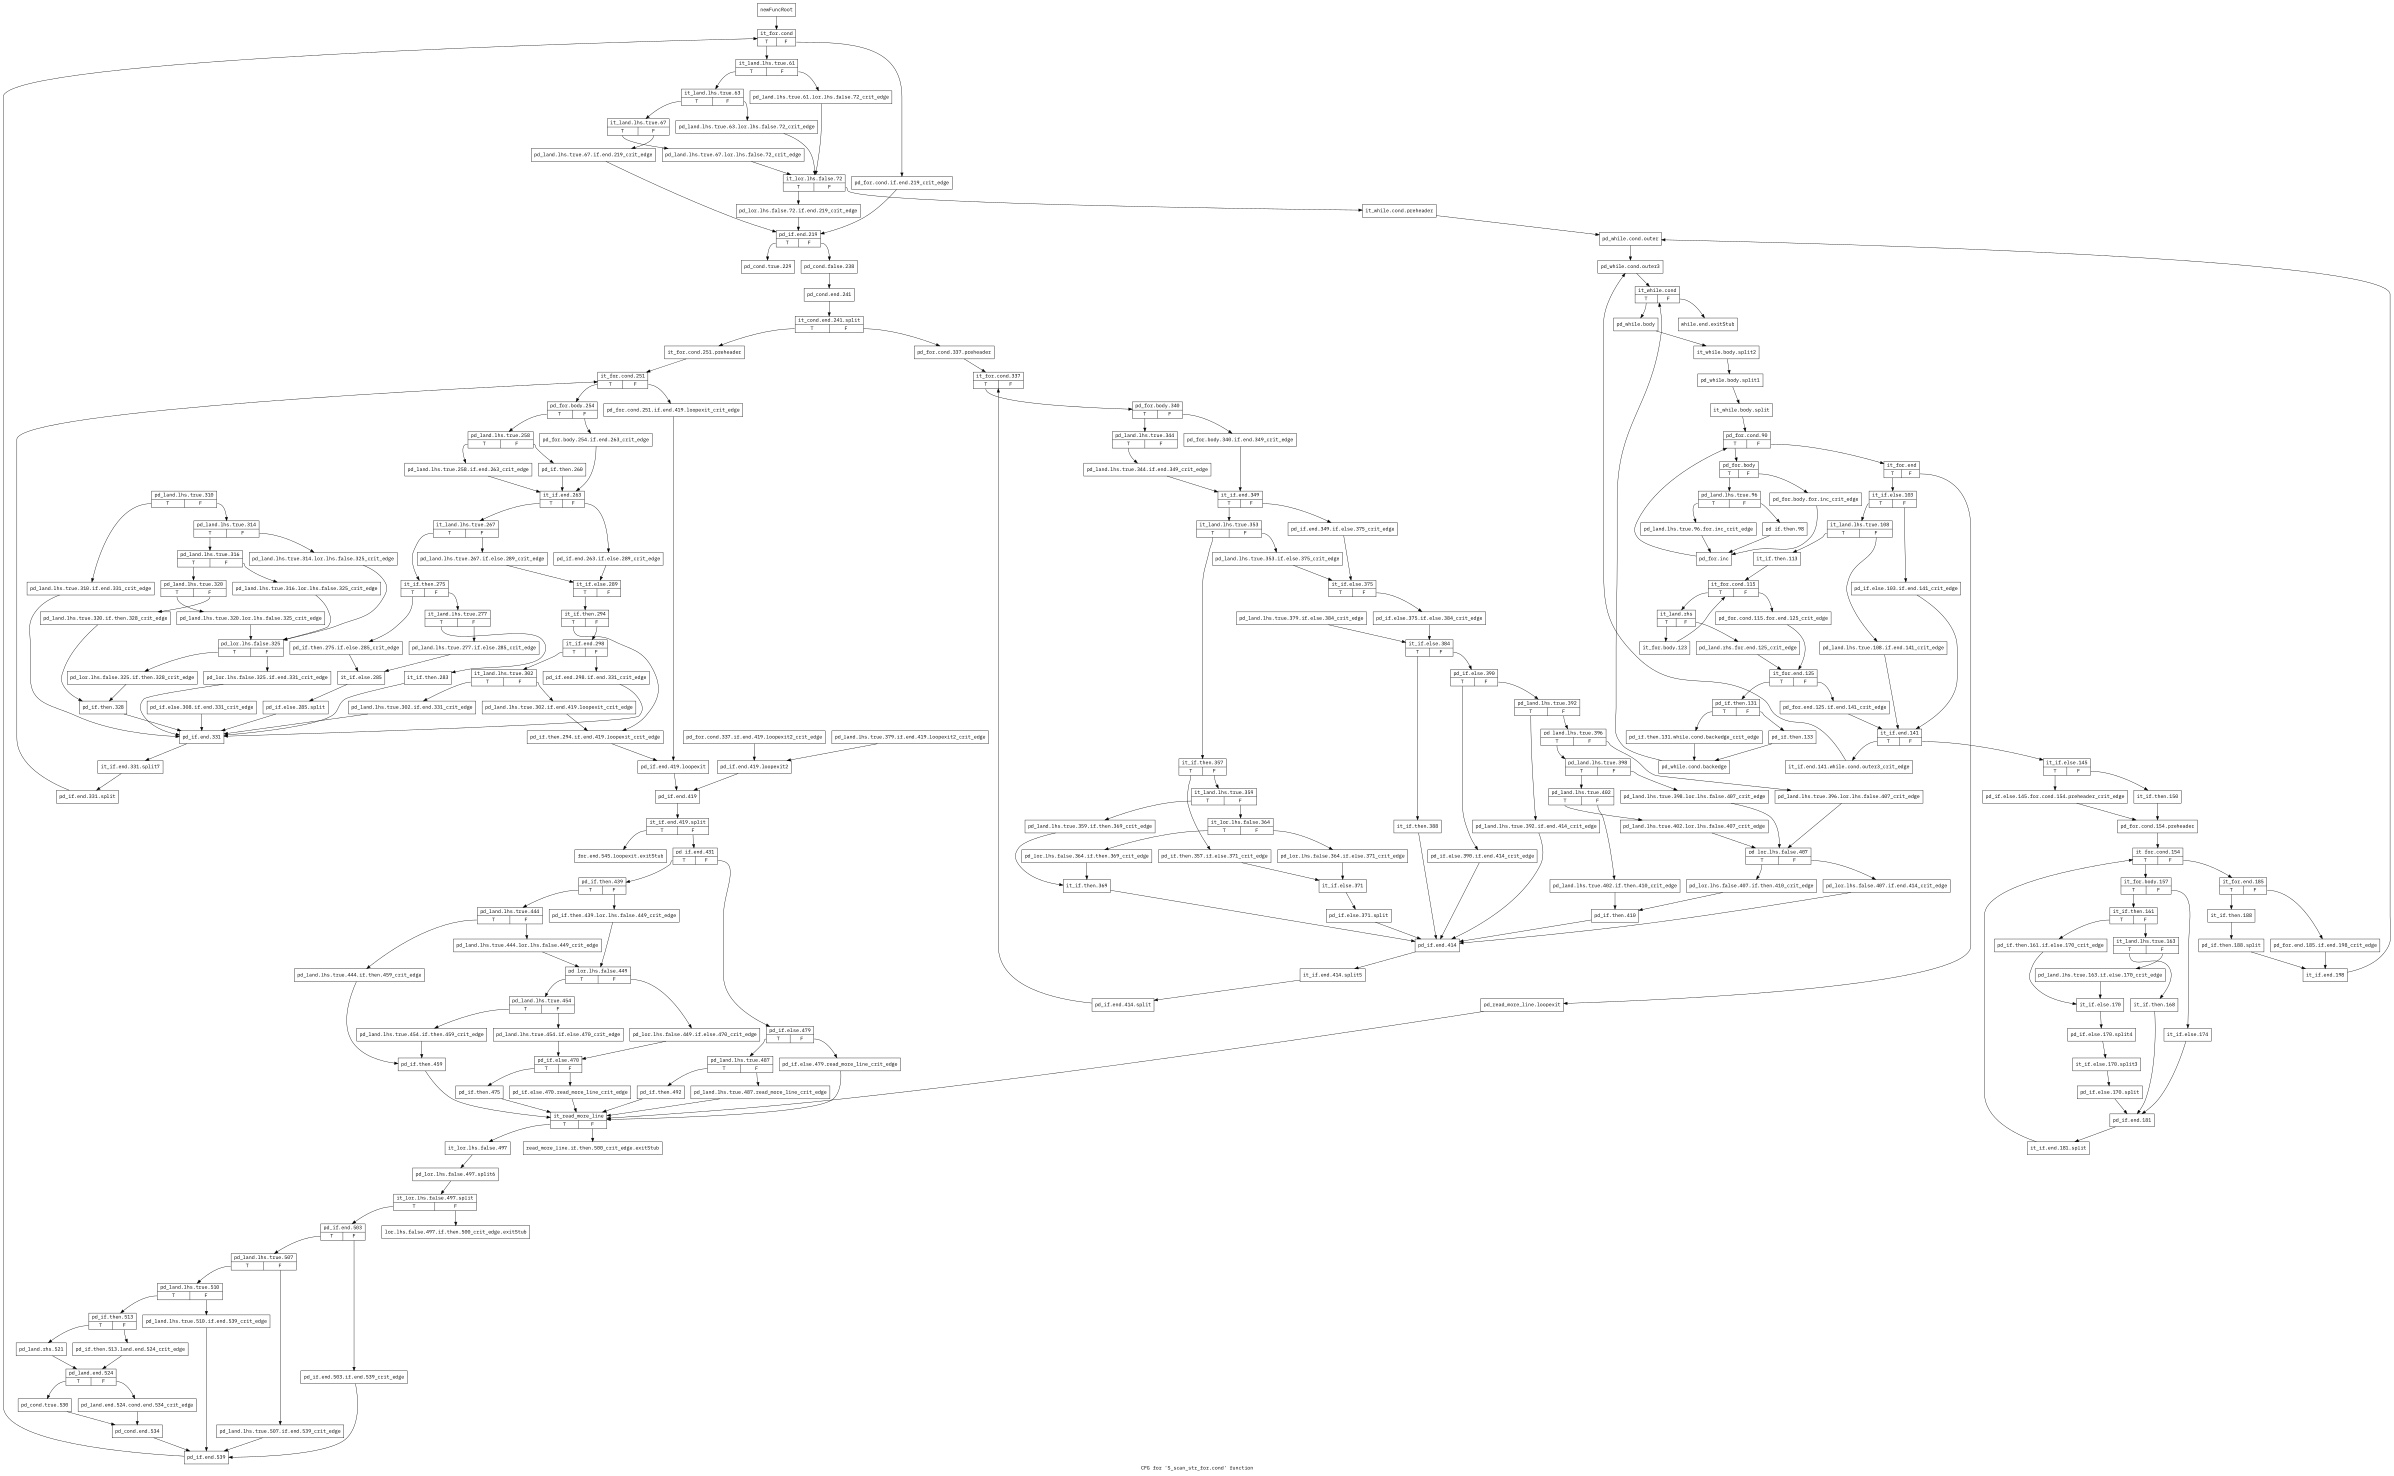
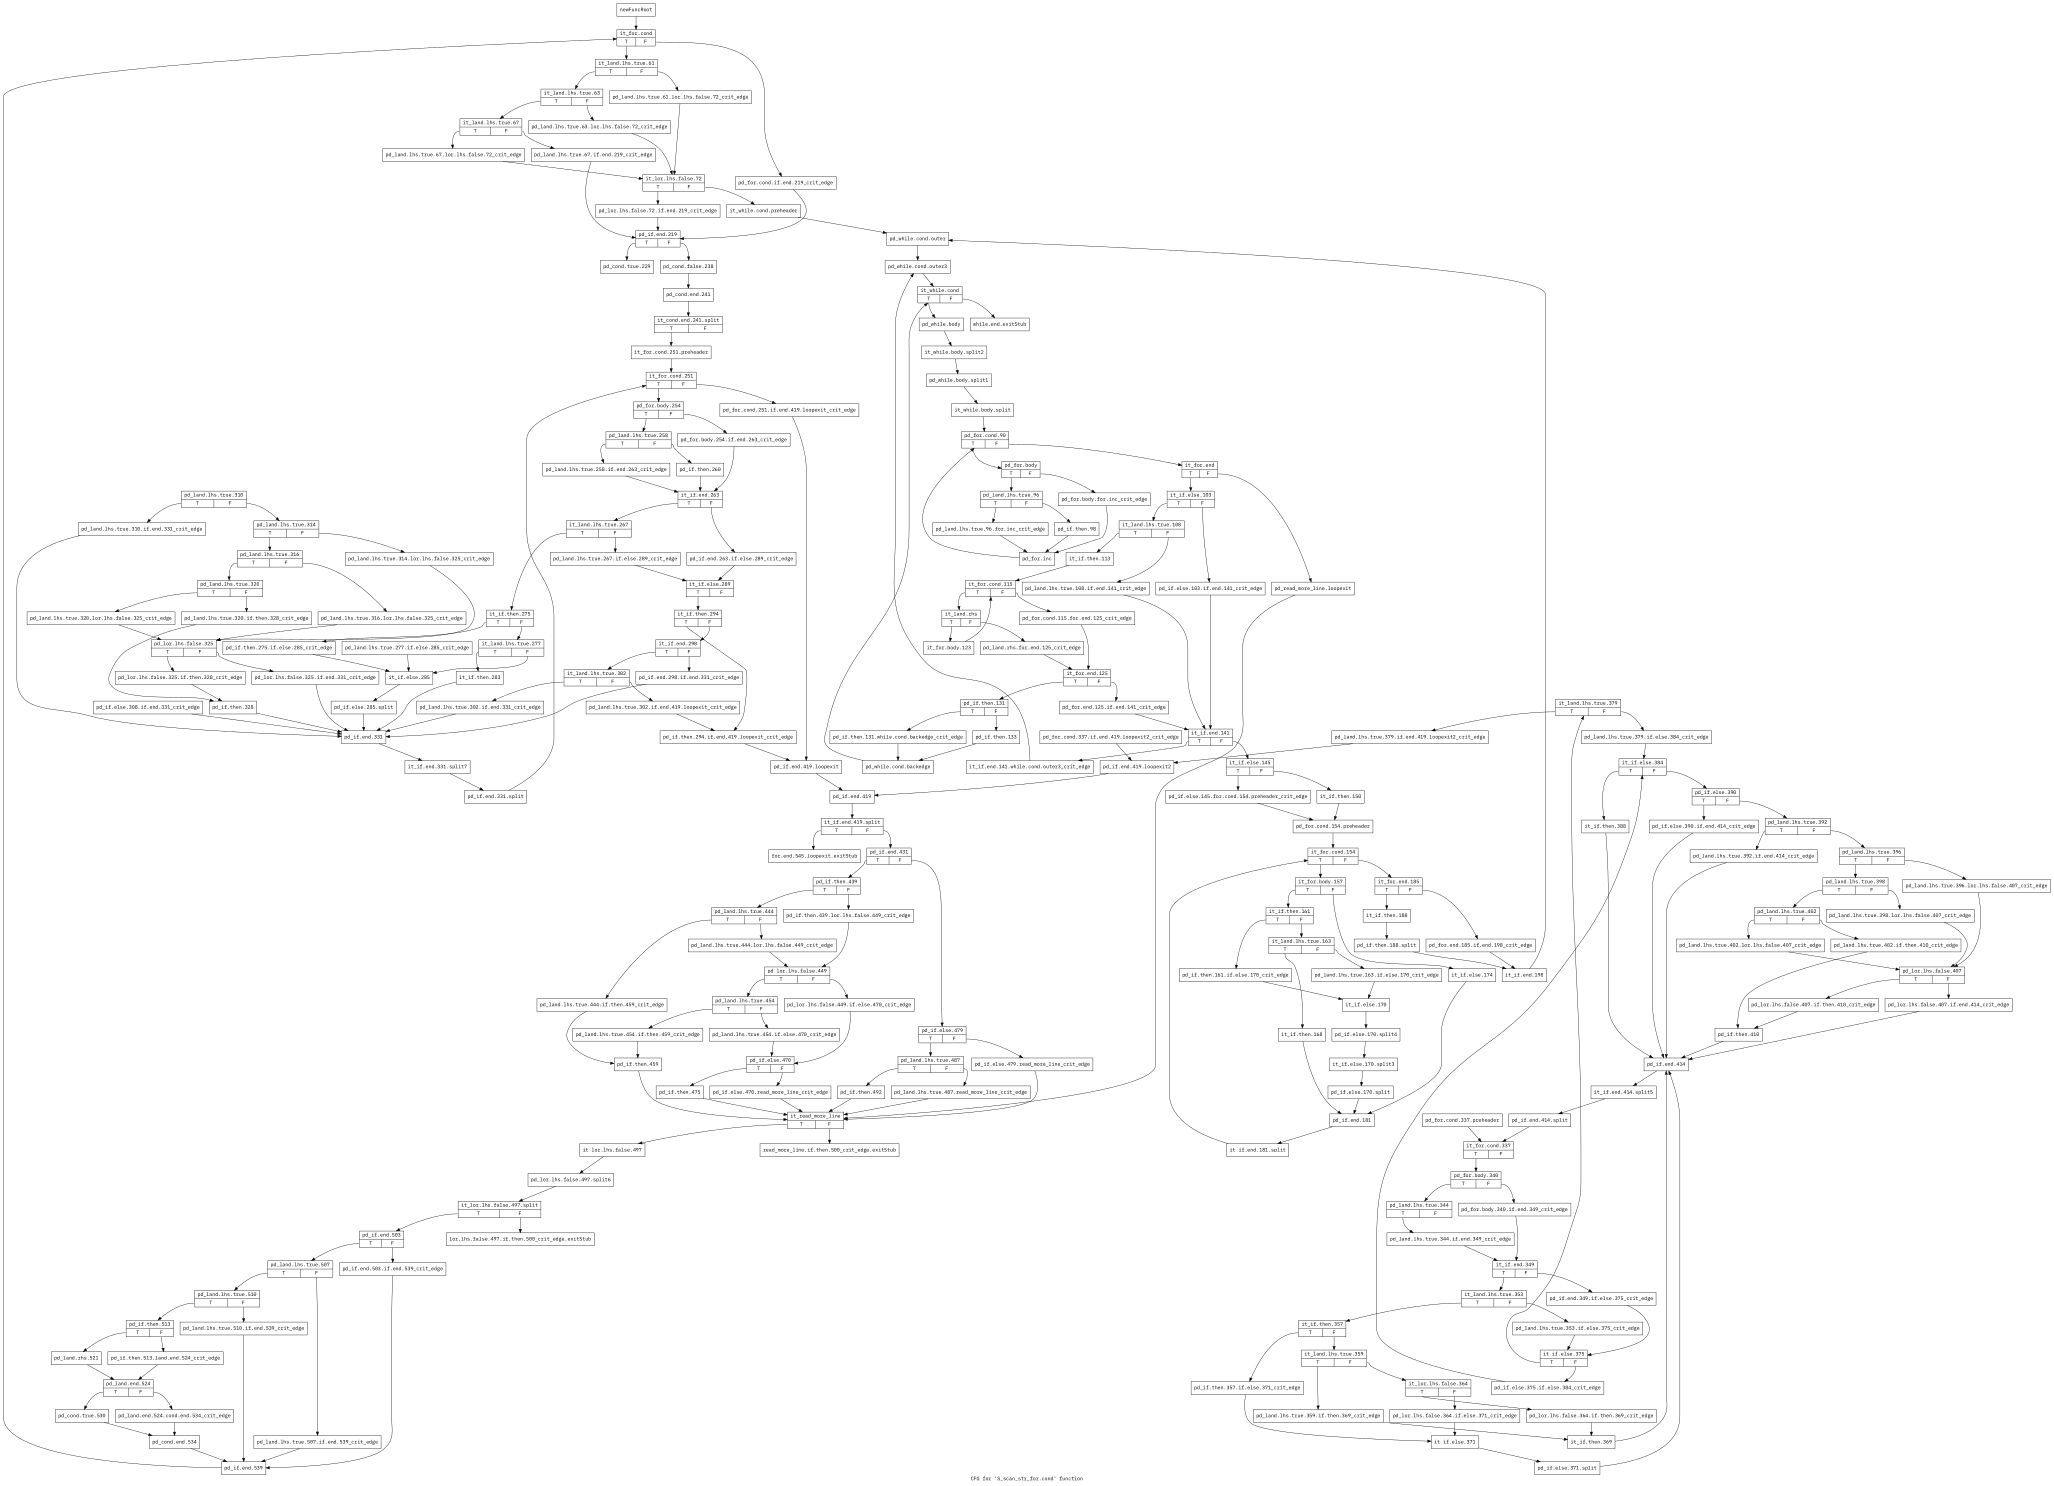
(901, 334) -> none
(474, 632) -> (484, 668)
none -> (1588, 708)
